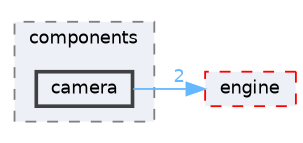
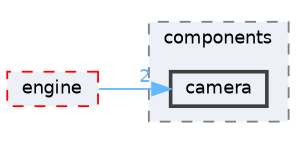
(166, 89) -> (125, 89)
